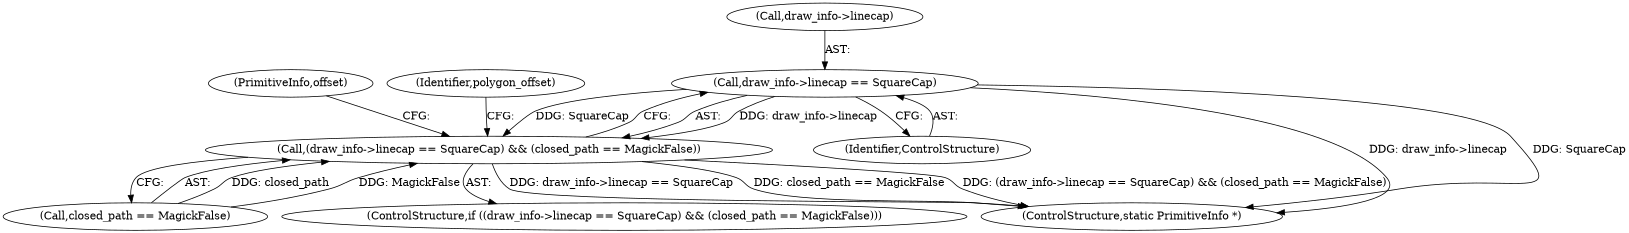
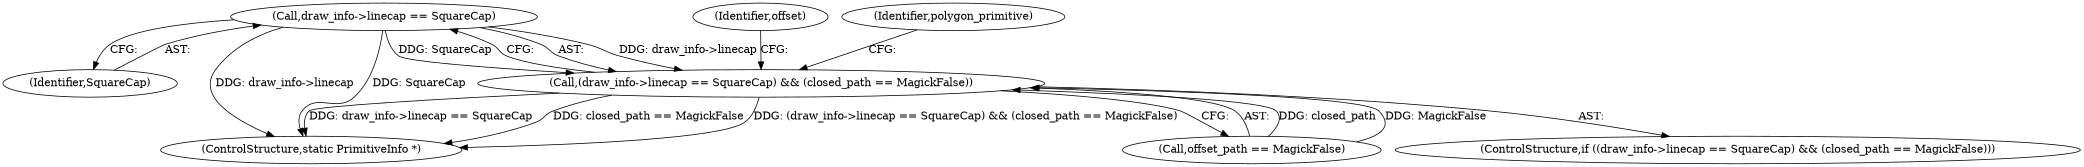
(825, 17) -> none
(291, 83) -> (760, 17)
(486, 83) -> (953, 17)
(922, 150) -> (90, 83)
(135, 217) -> (1252, 150)
